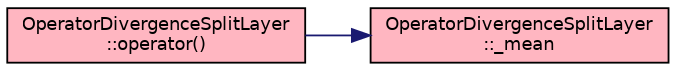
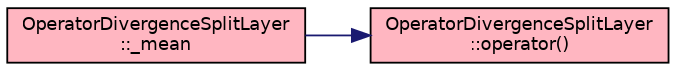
(328, 35) -> (328, 35)
